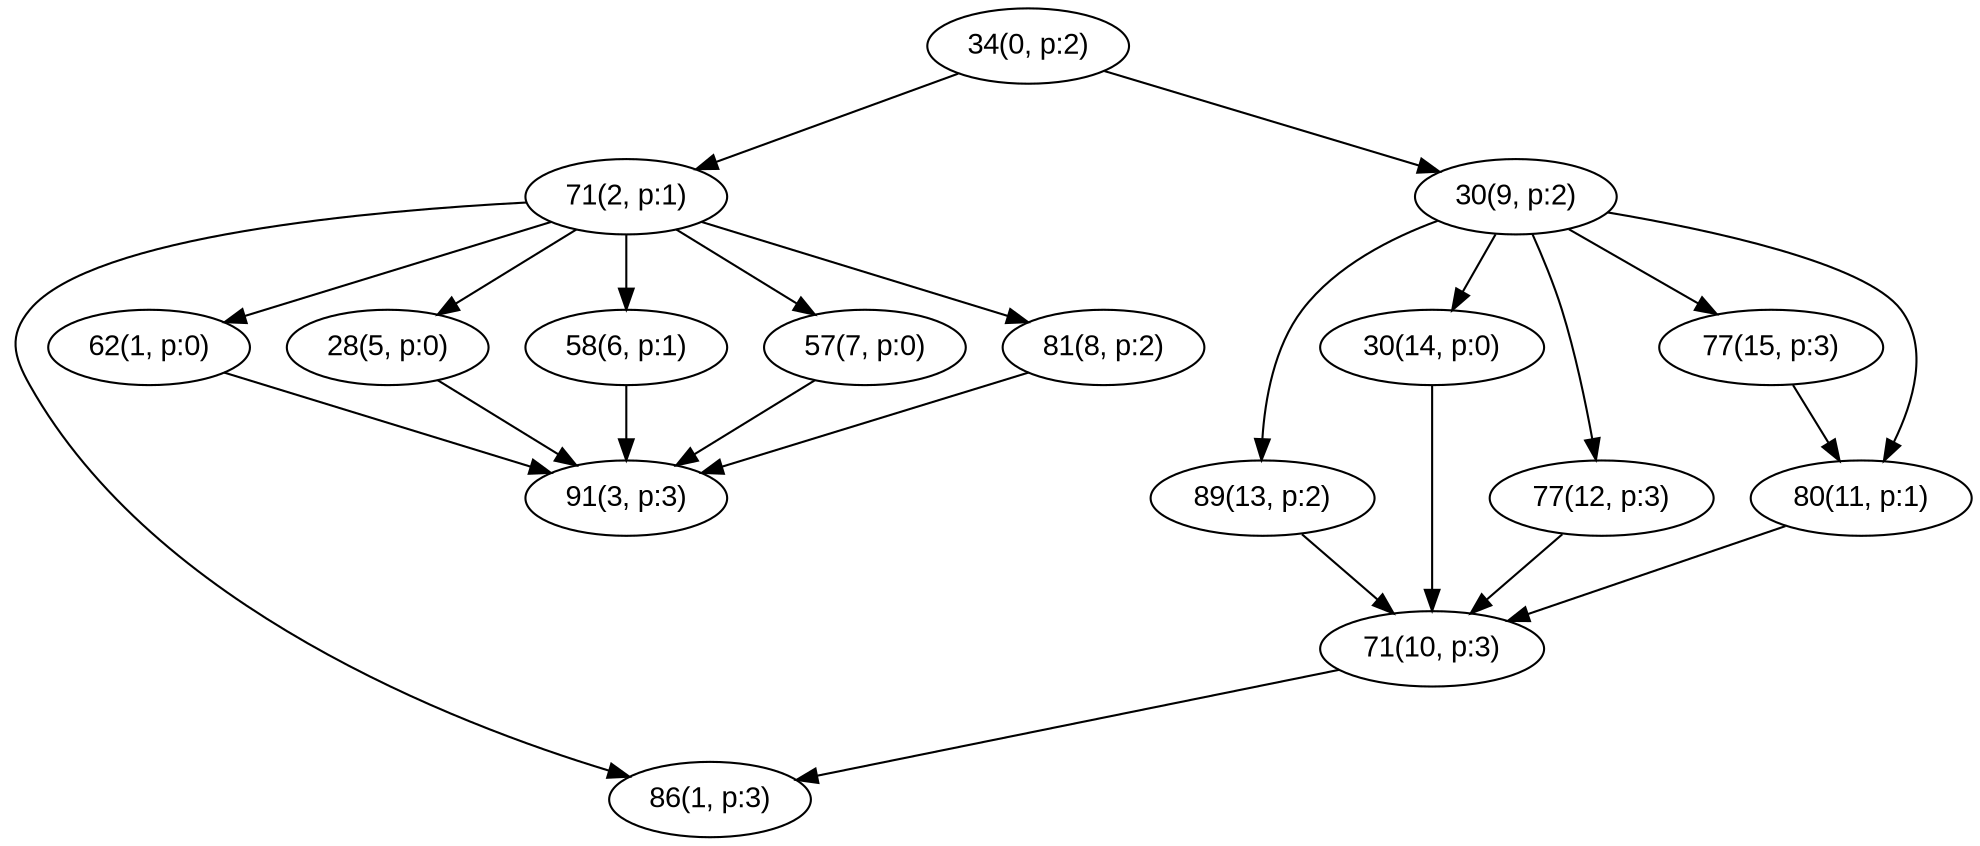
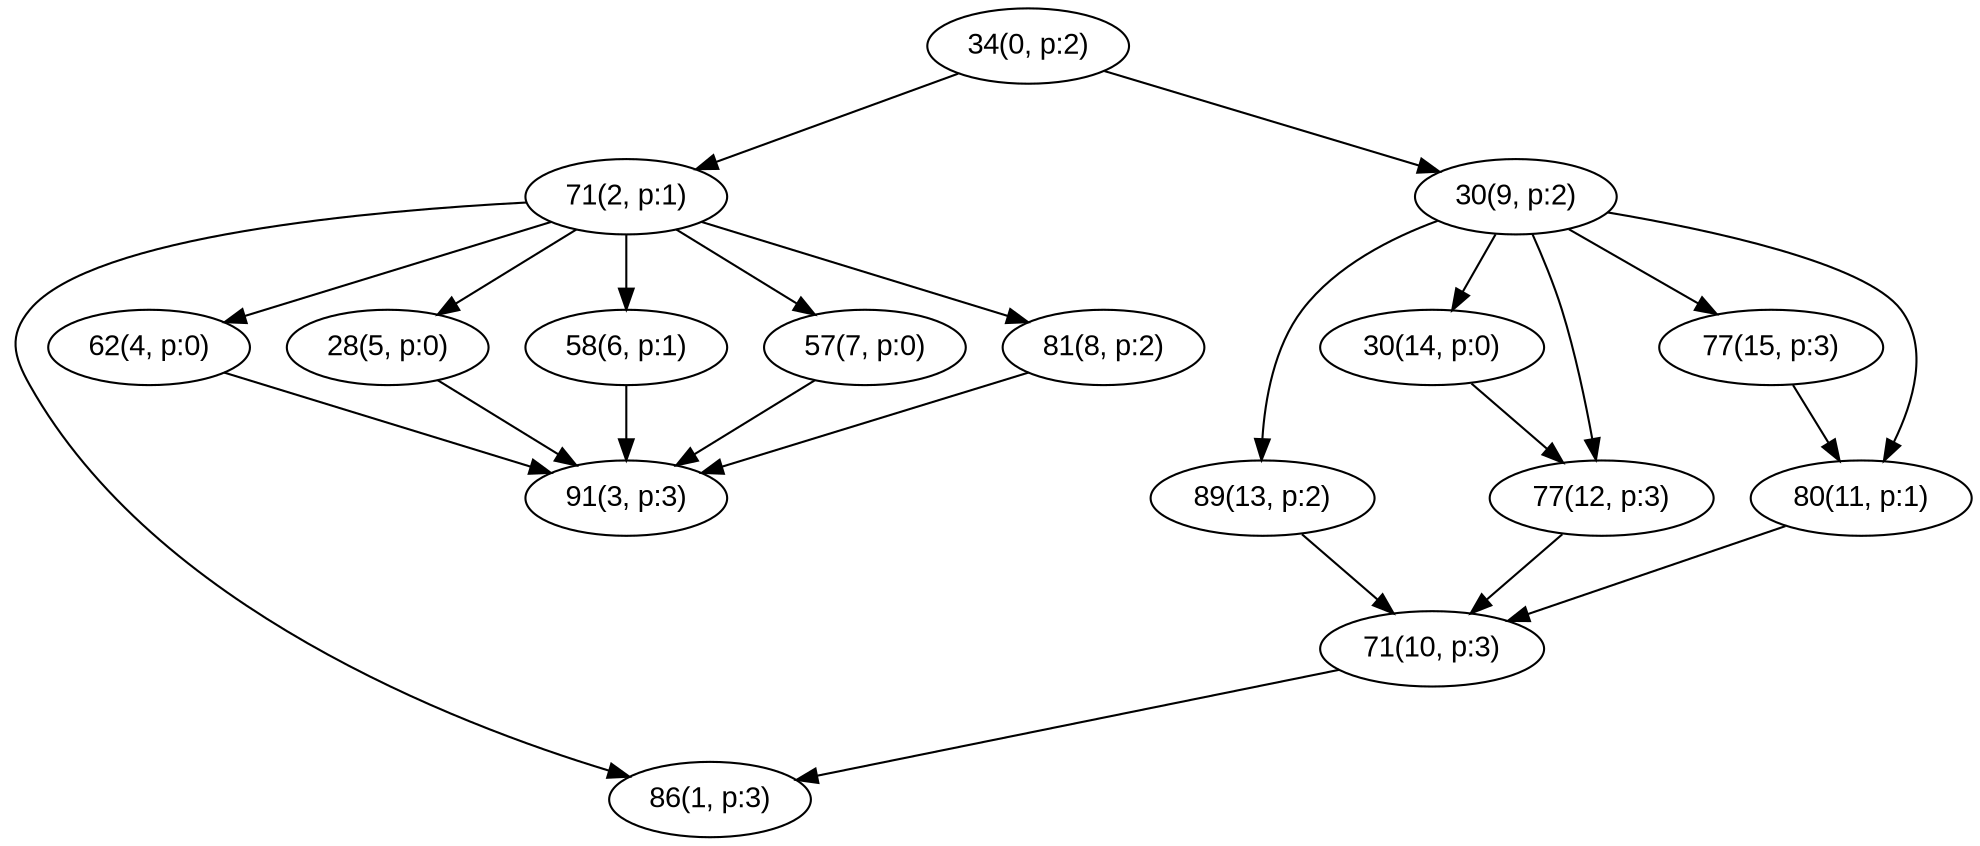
(149, 347) -> (149, 347)
(1432, 487) -> (1509, 416)
